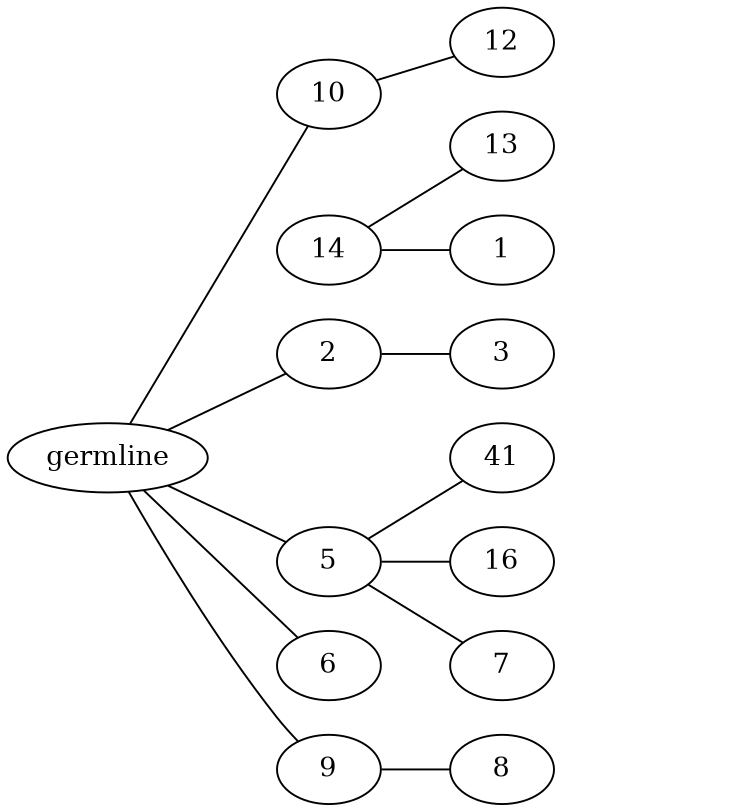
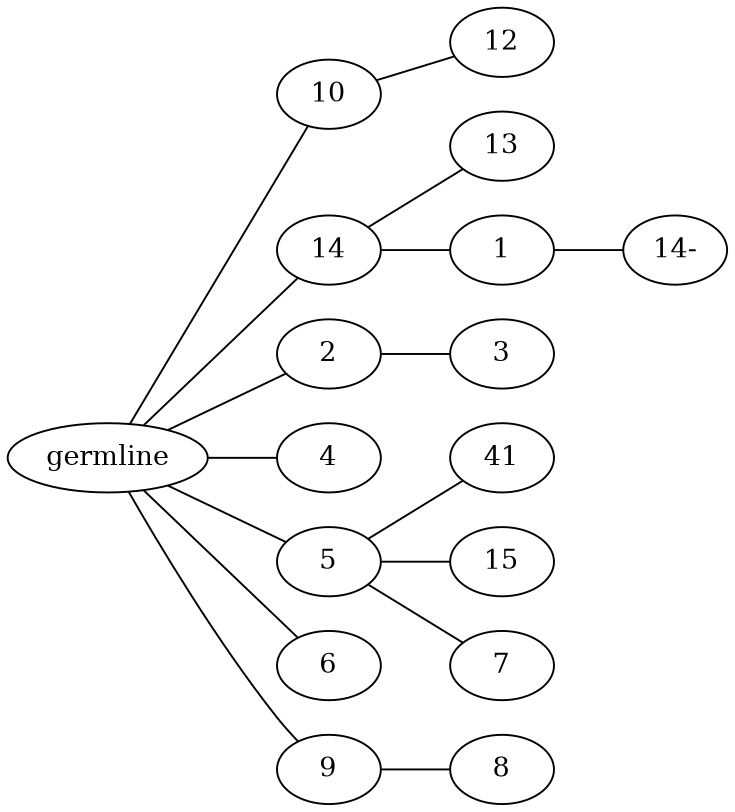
none -> (675, 250)
none -> (221, 352)
none -> (329, 458)
(502, 562) -> (502, 562)
